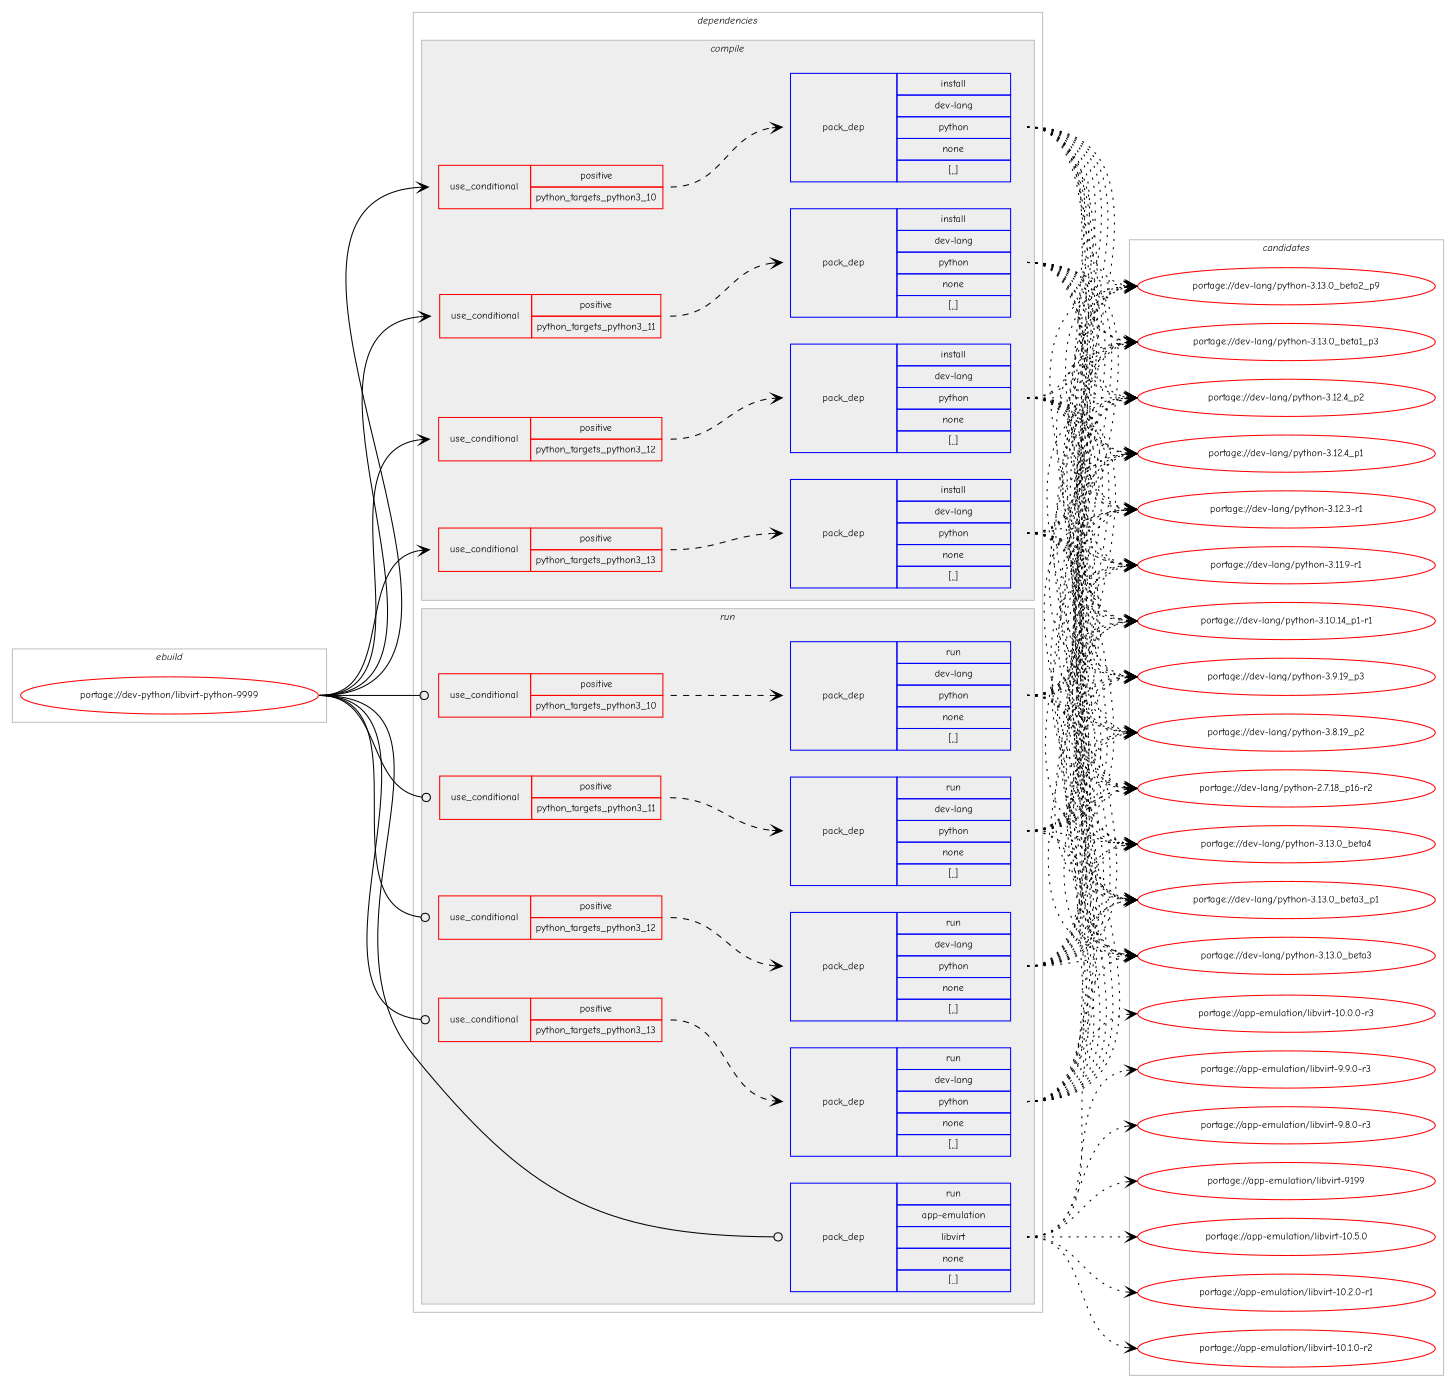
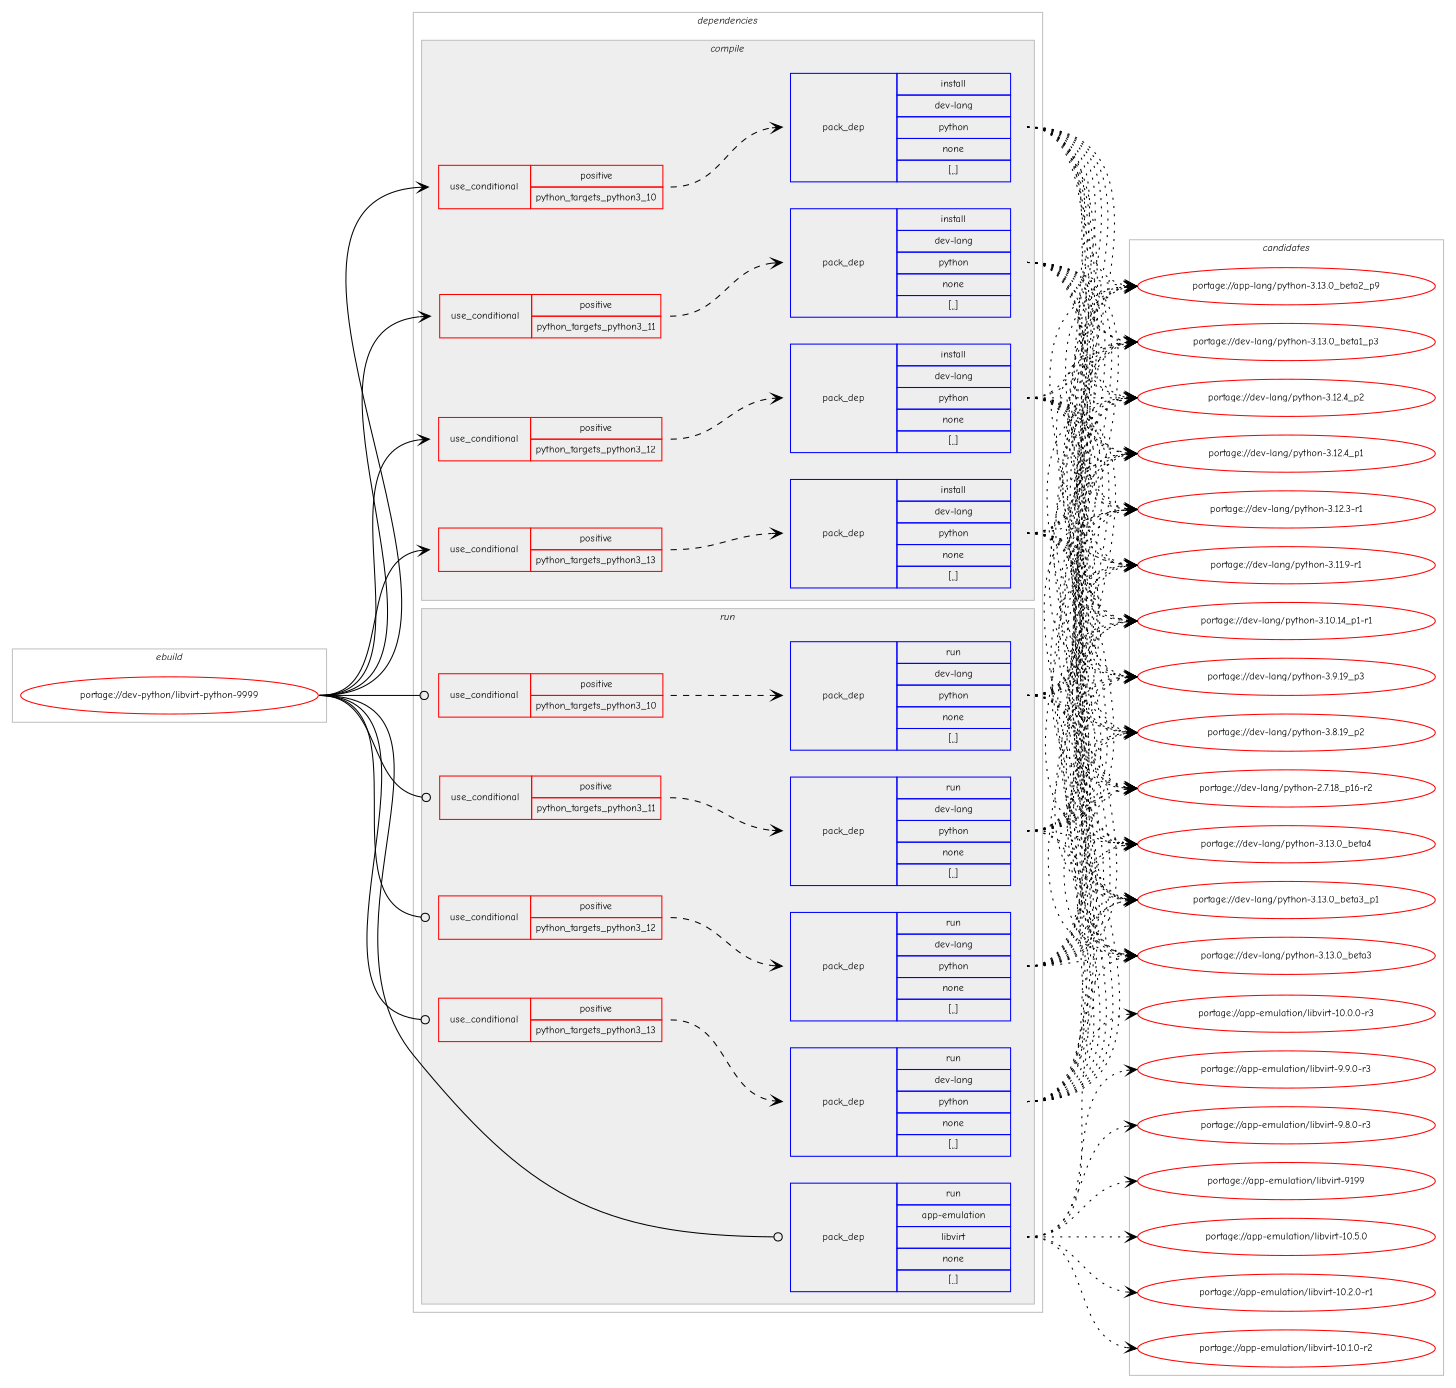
(1287, 286) -> (1287, 286)
